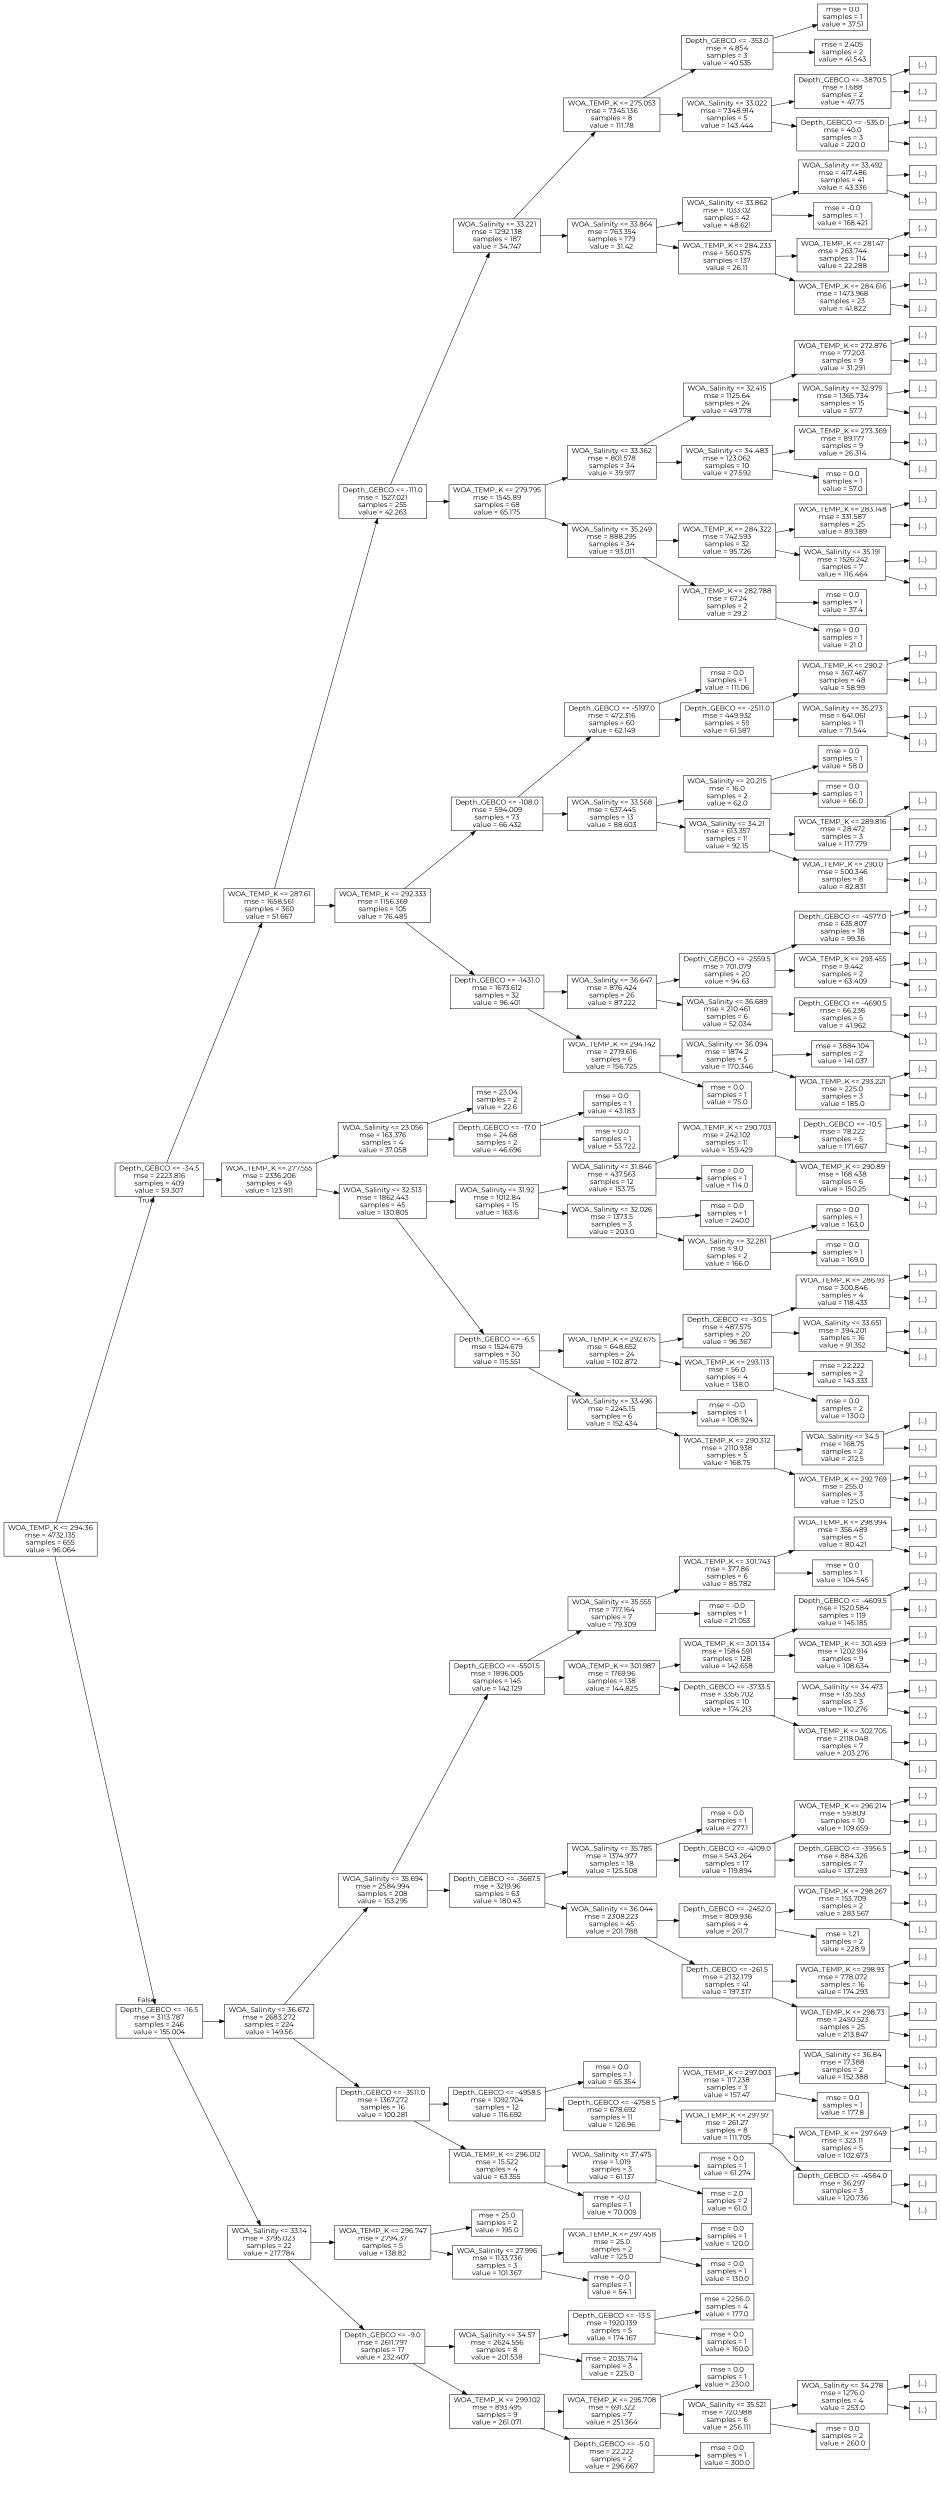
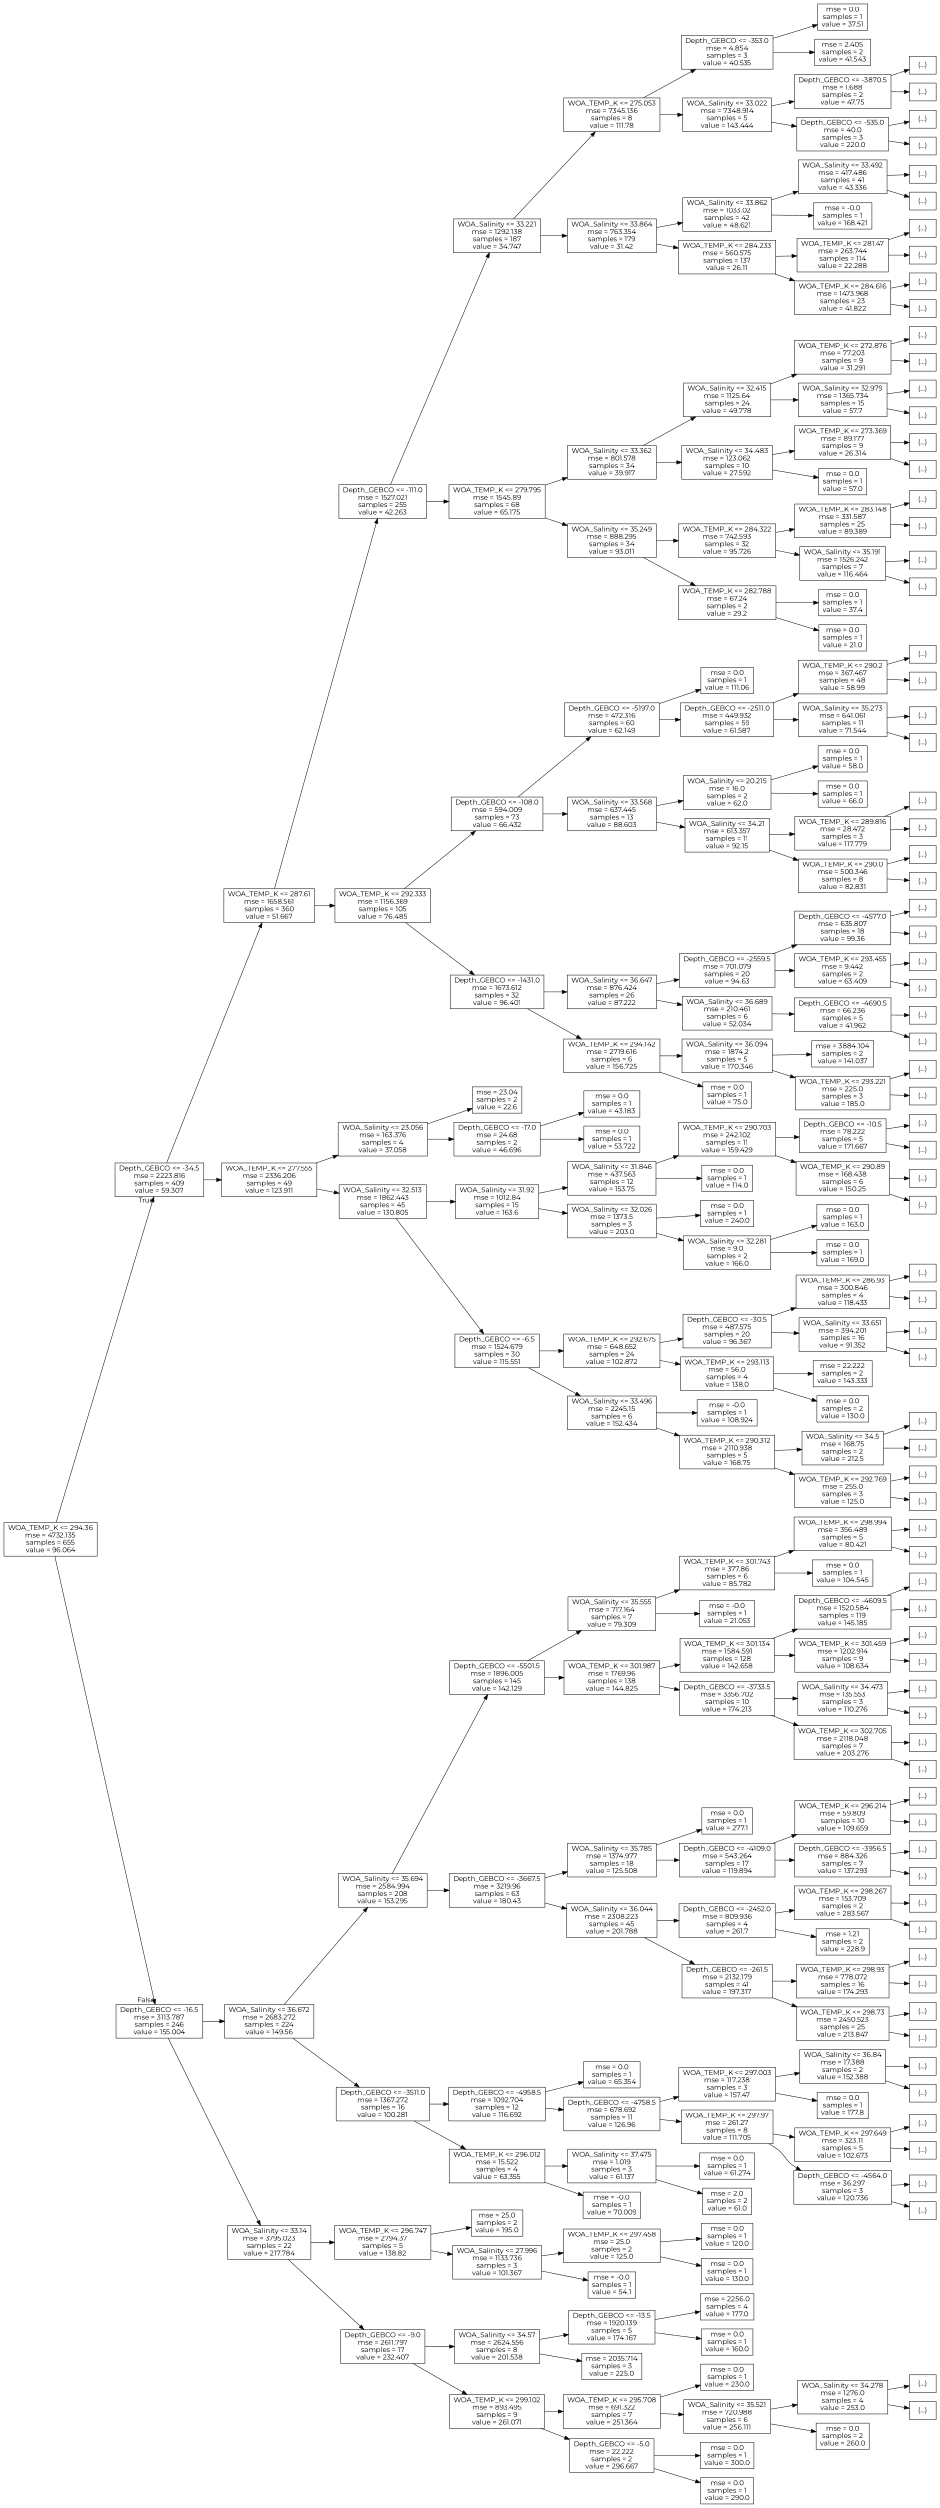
none -> (727, 2491)
